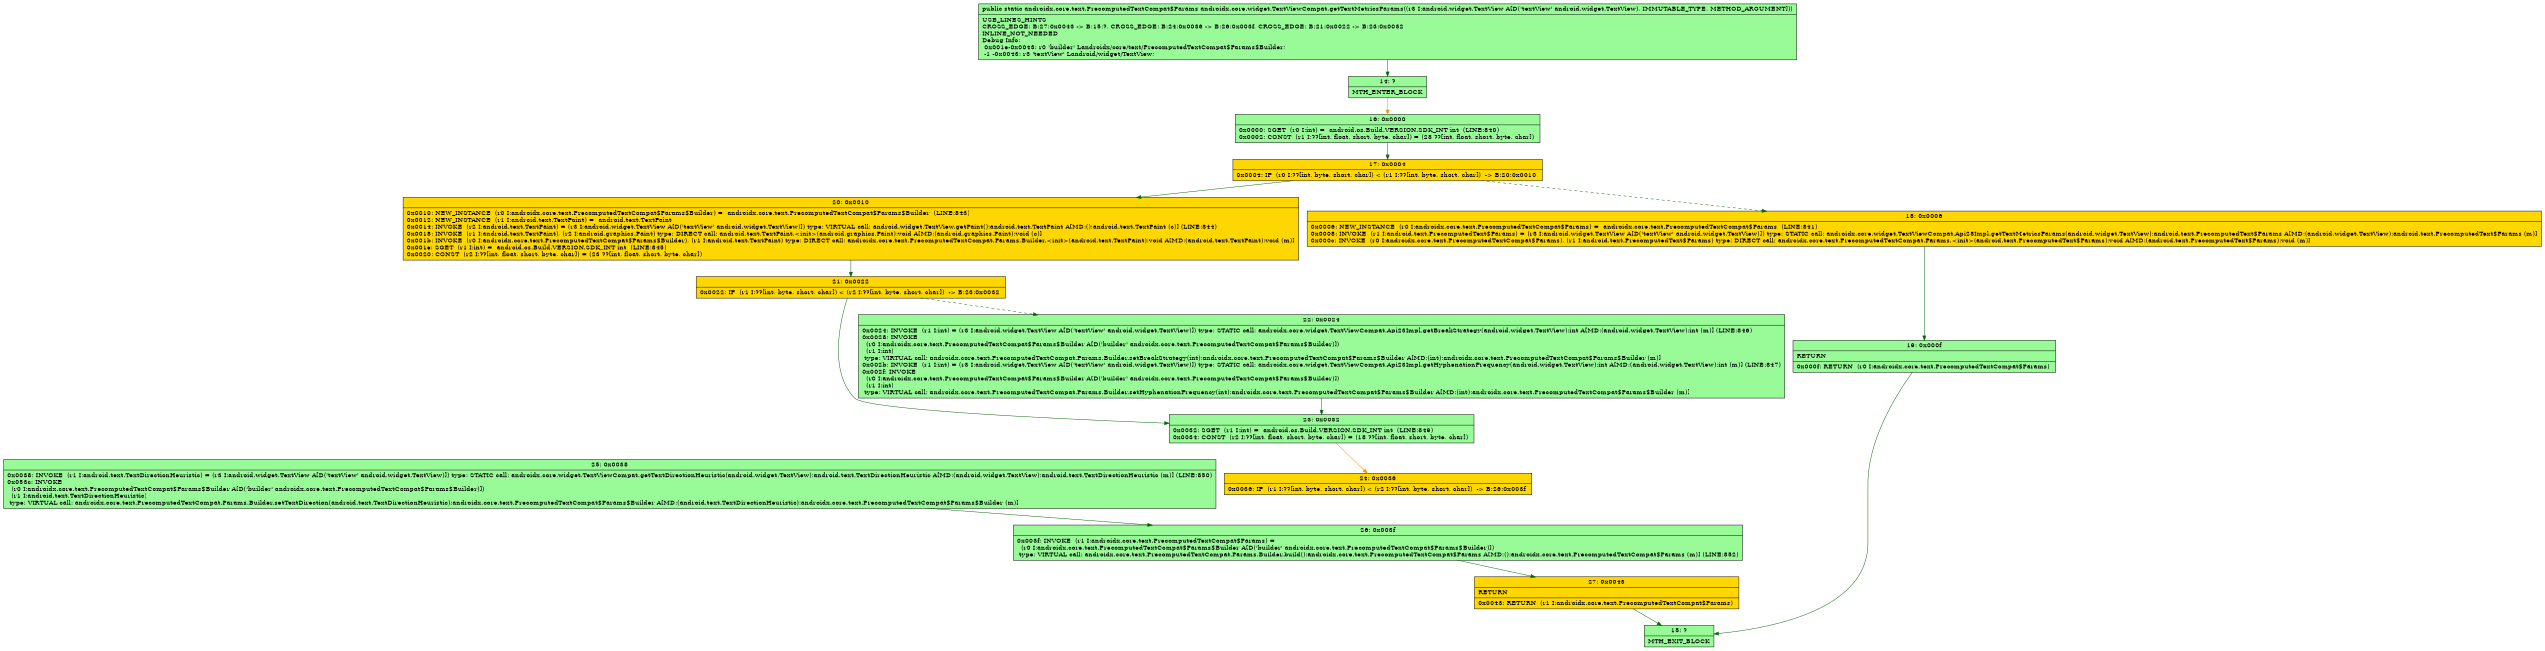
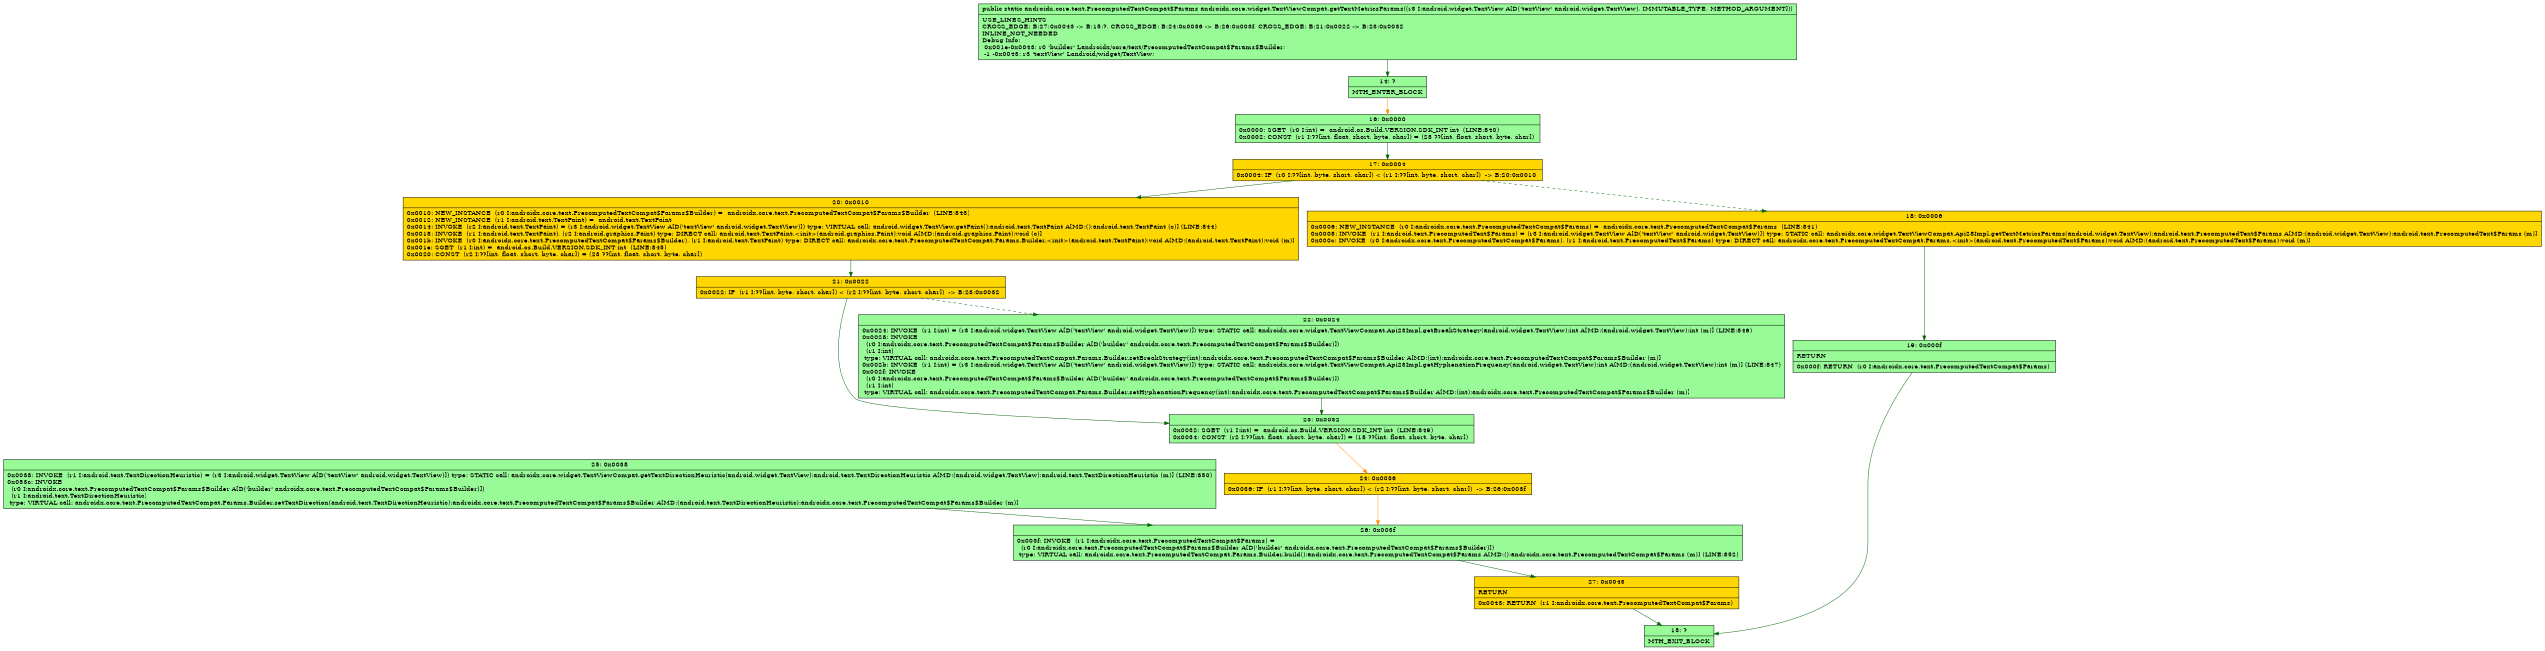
none -> (1378, 508)
